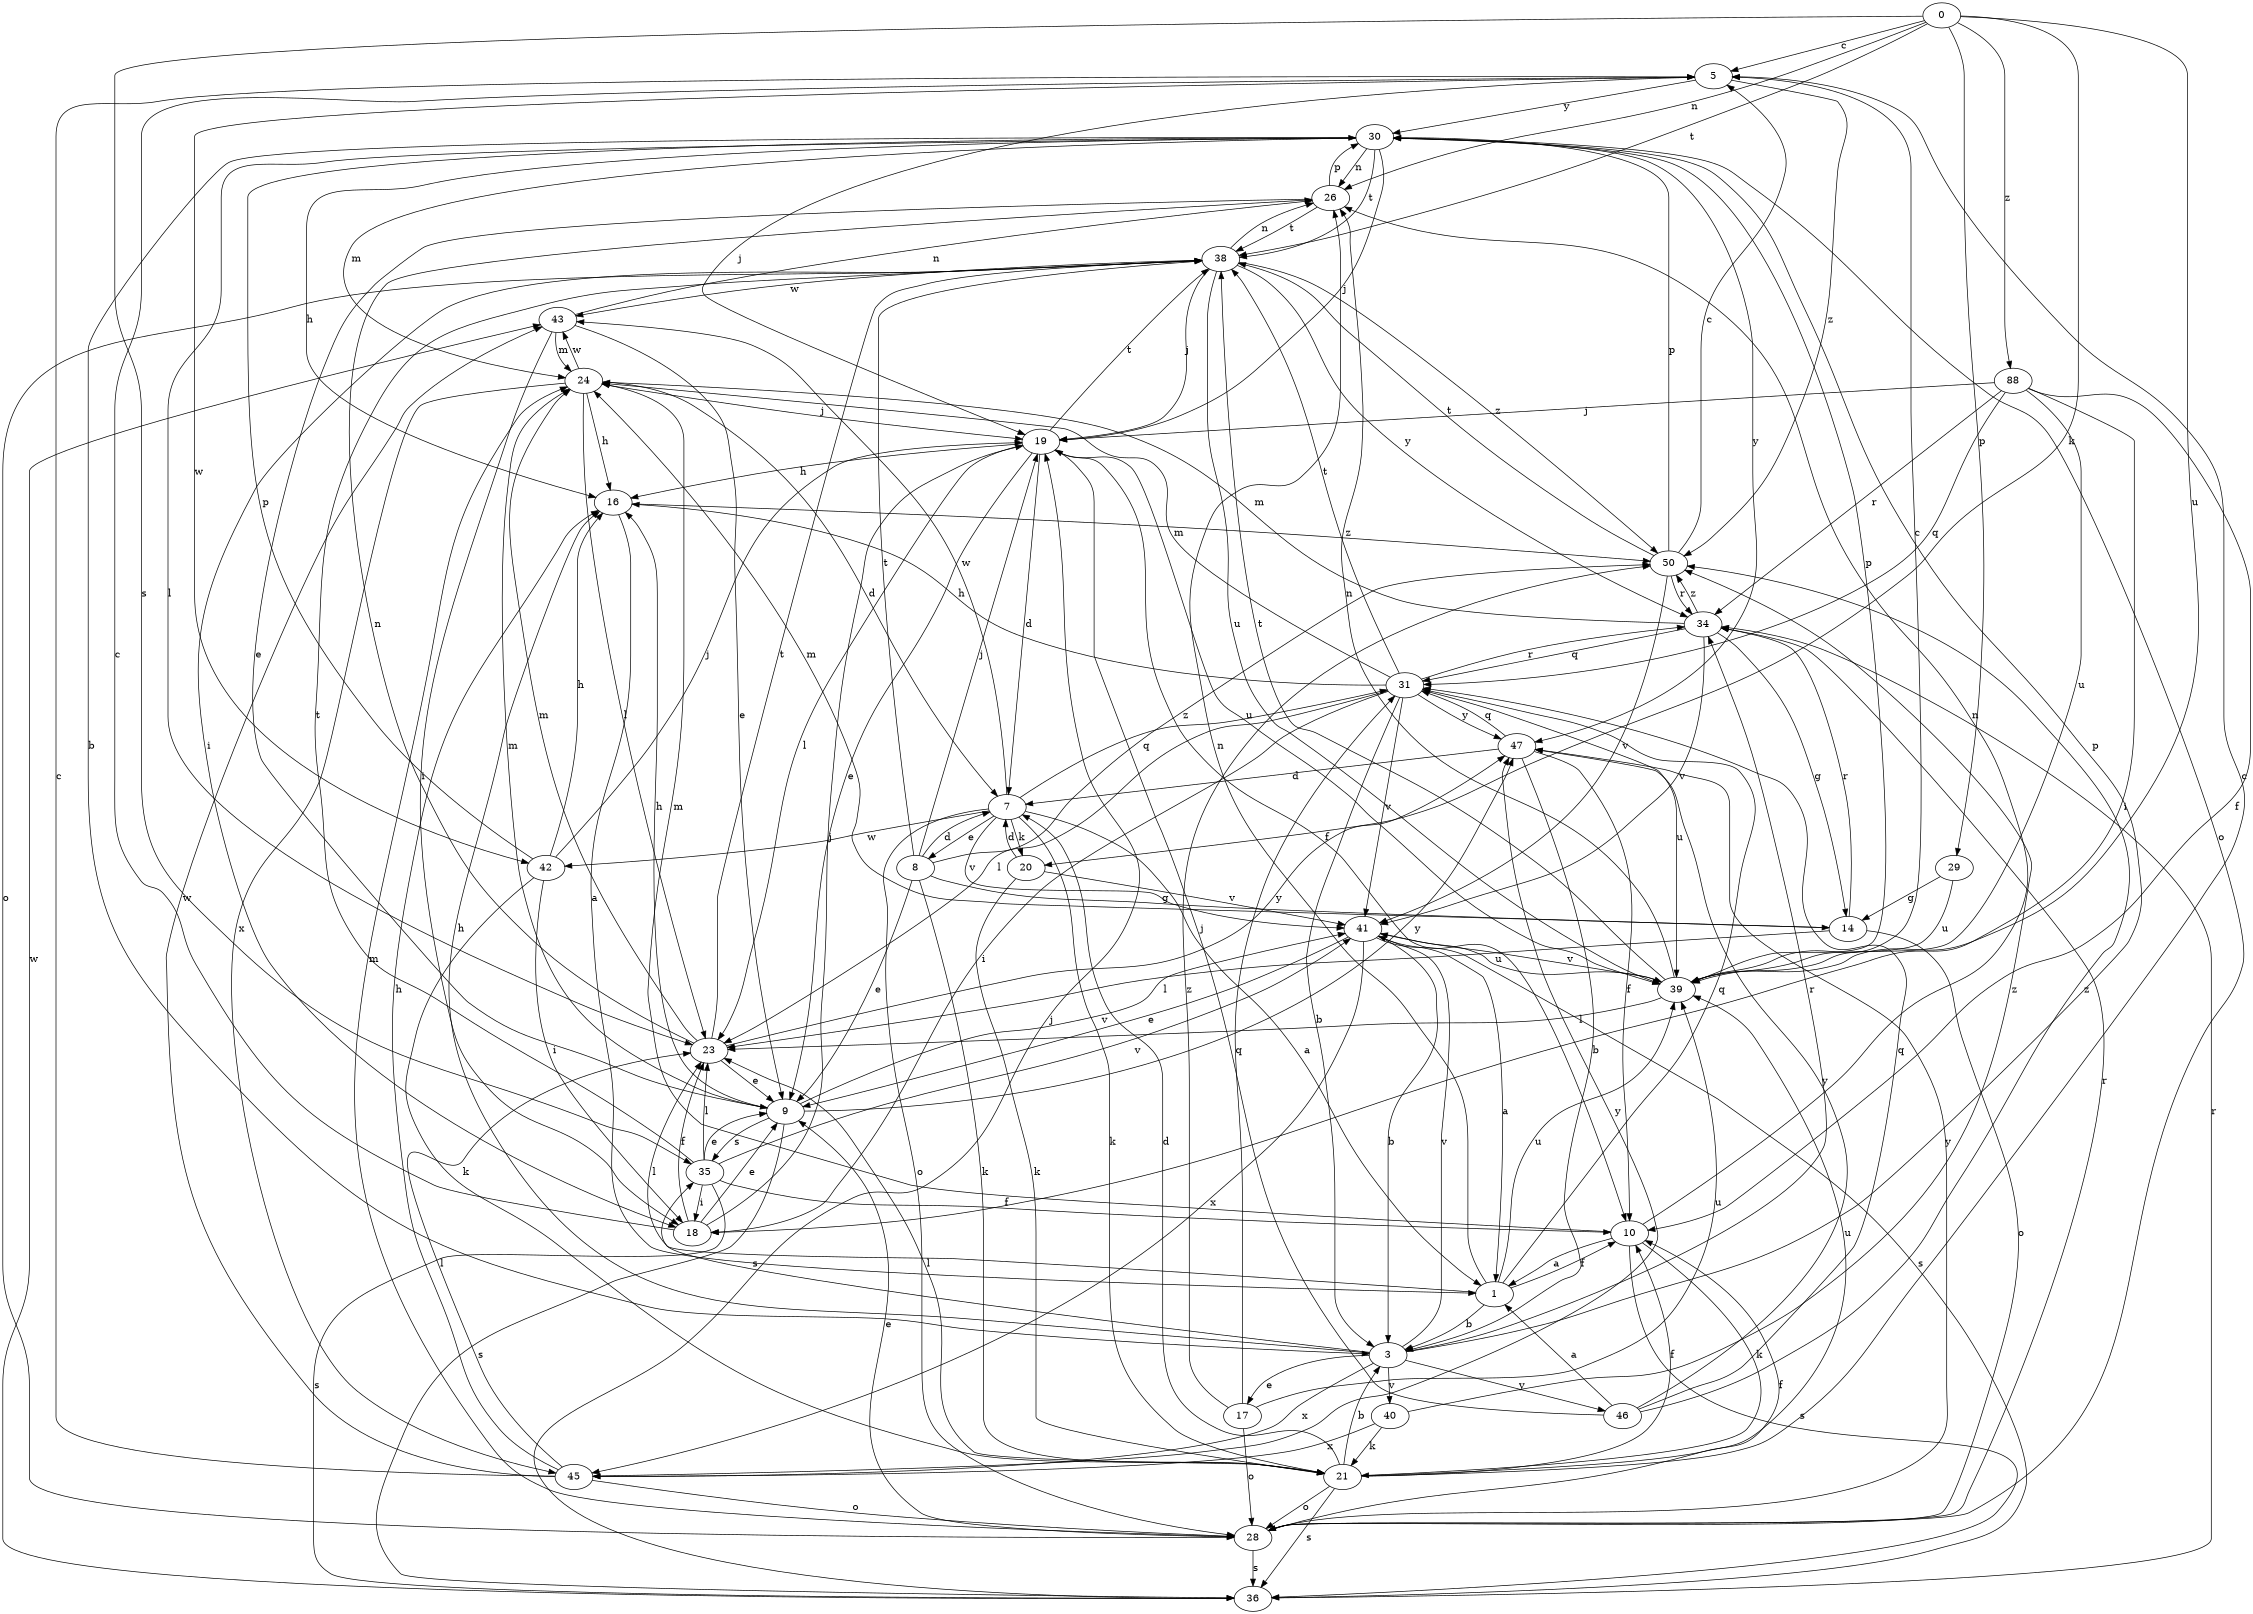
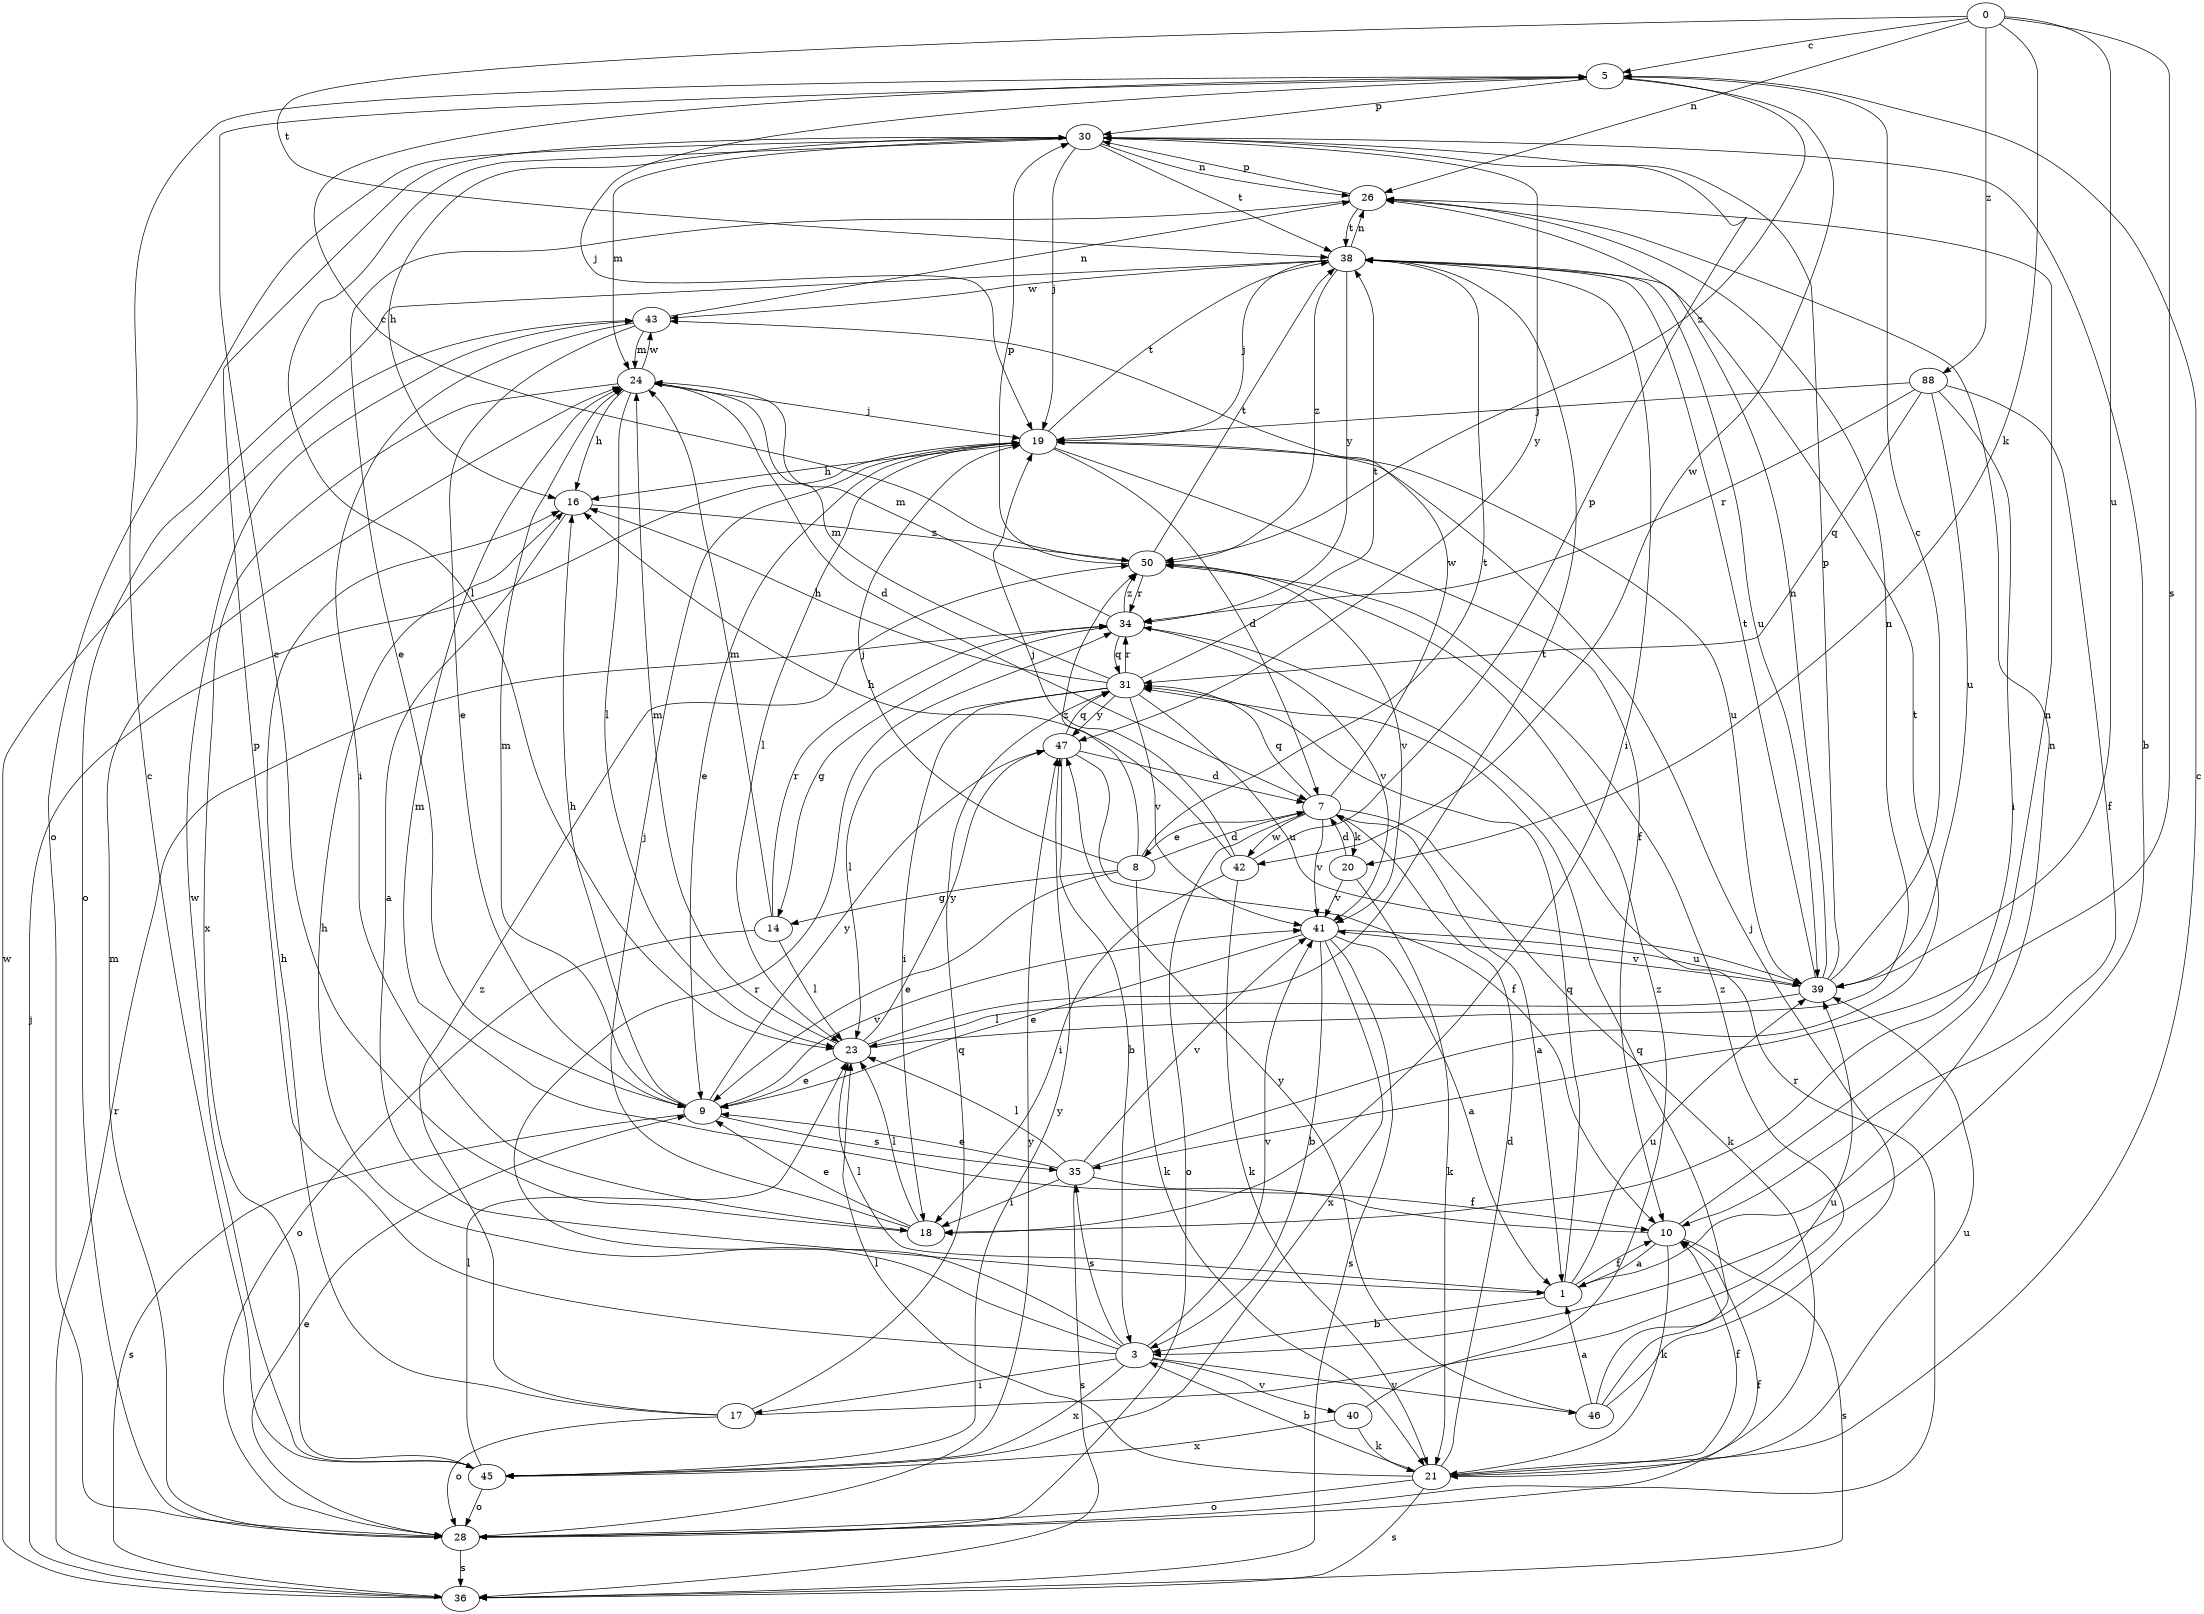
(1567, 107) -> (1379, 107)
(1954, 868) -> none
(394, 992) -> (289, 1031)
(1315, 1018) -> none
(683, 1142) -> (894, 1142)
(1269, 1386) -> (980, 1386)
